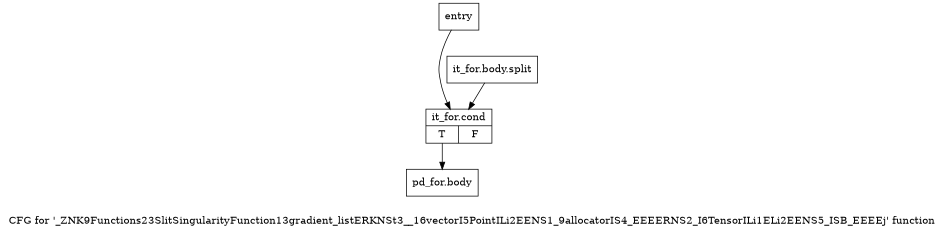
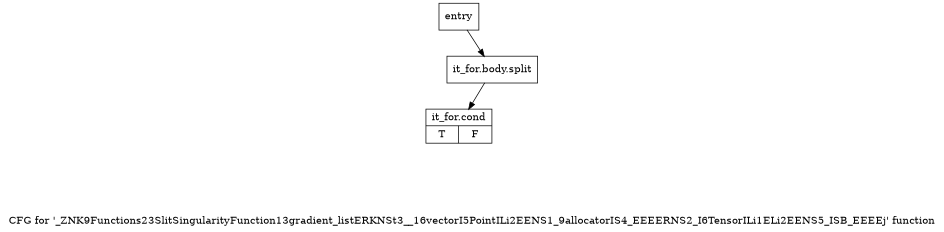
(439, 66) -> (474, 40)
(442, 183) -> none
